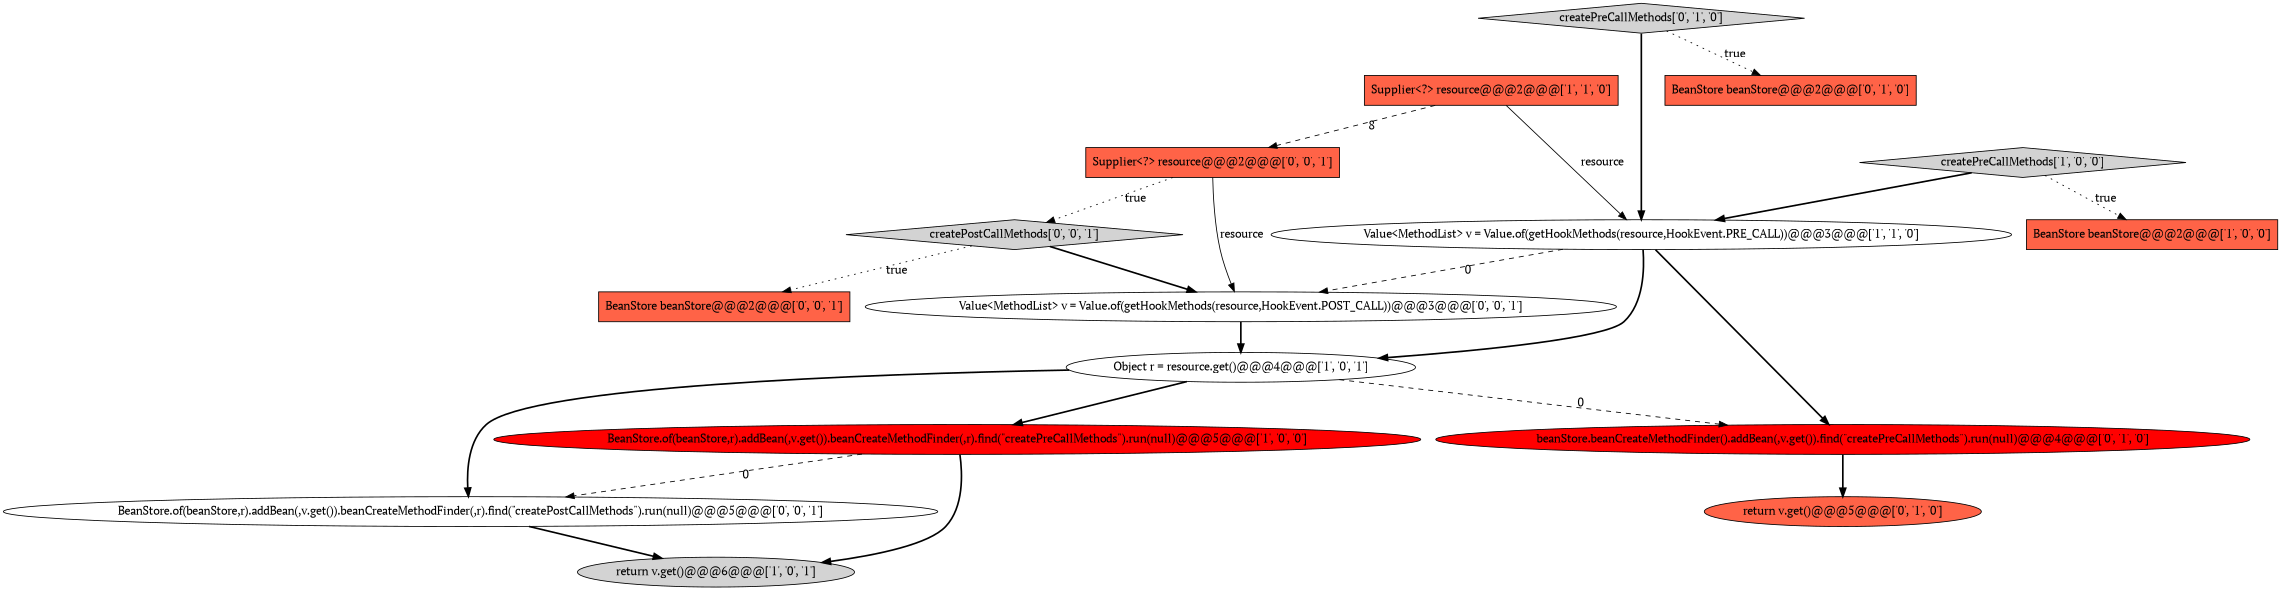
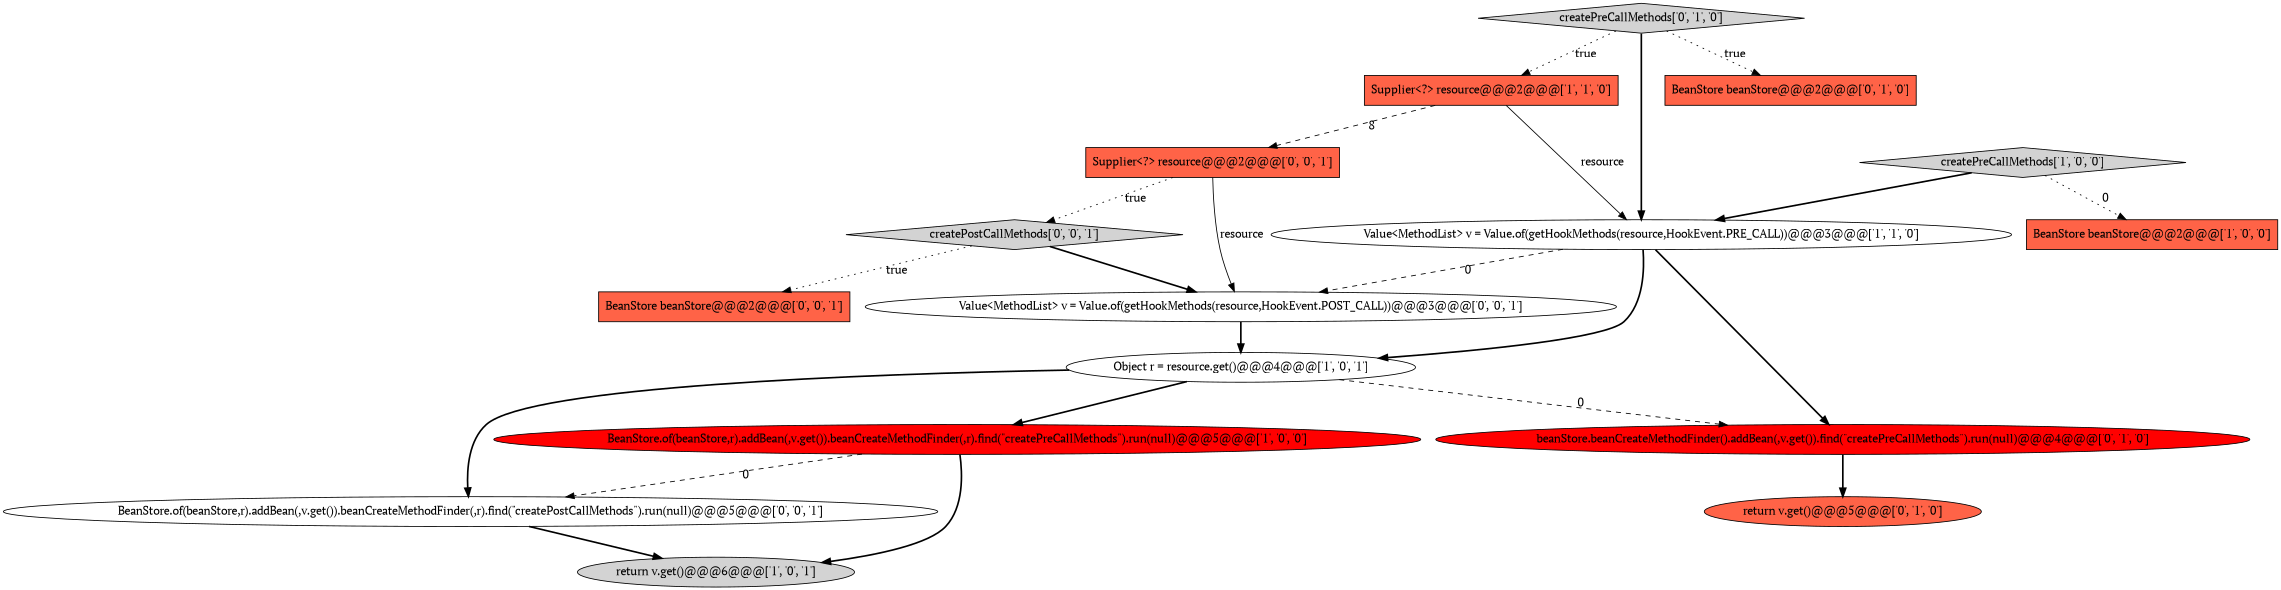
none -> (1573, 51)
(2106, 199) -> (2106, 199)
